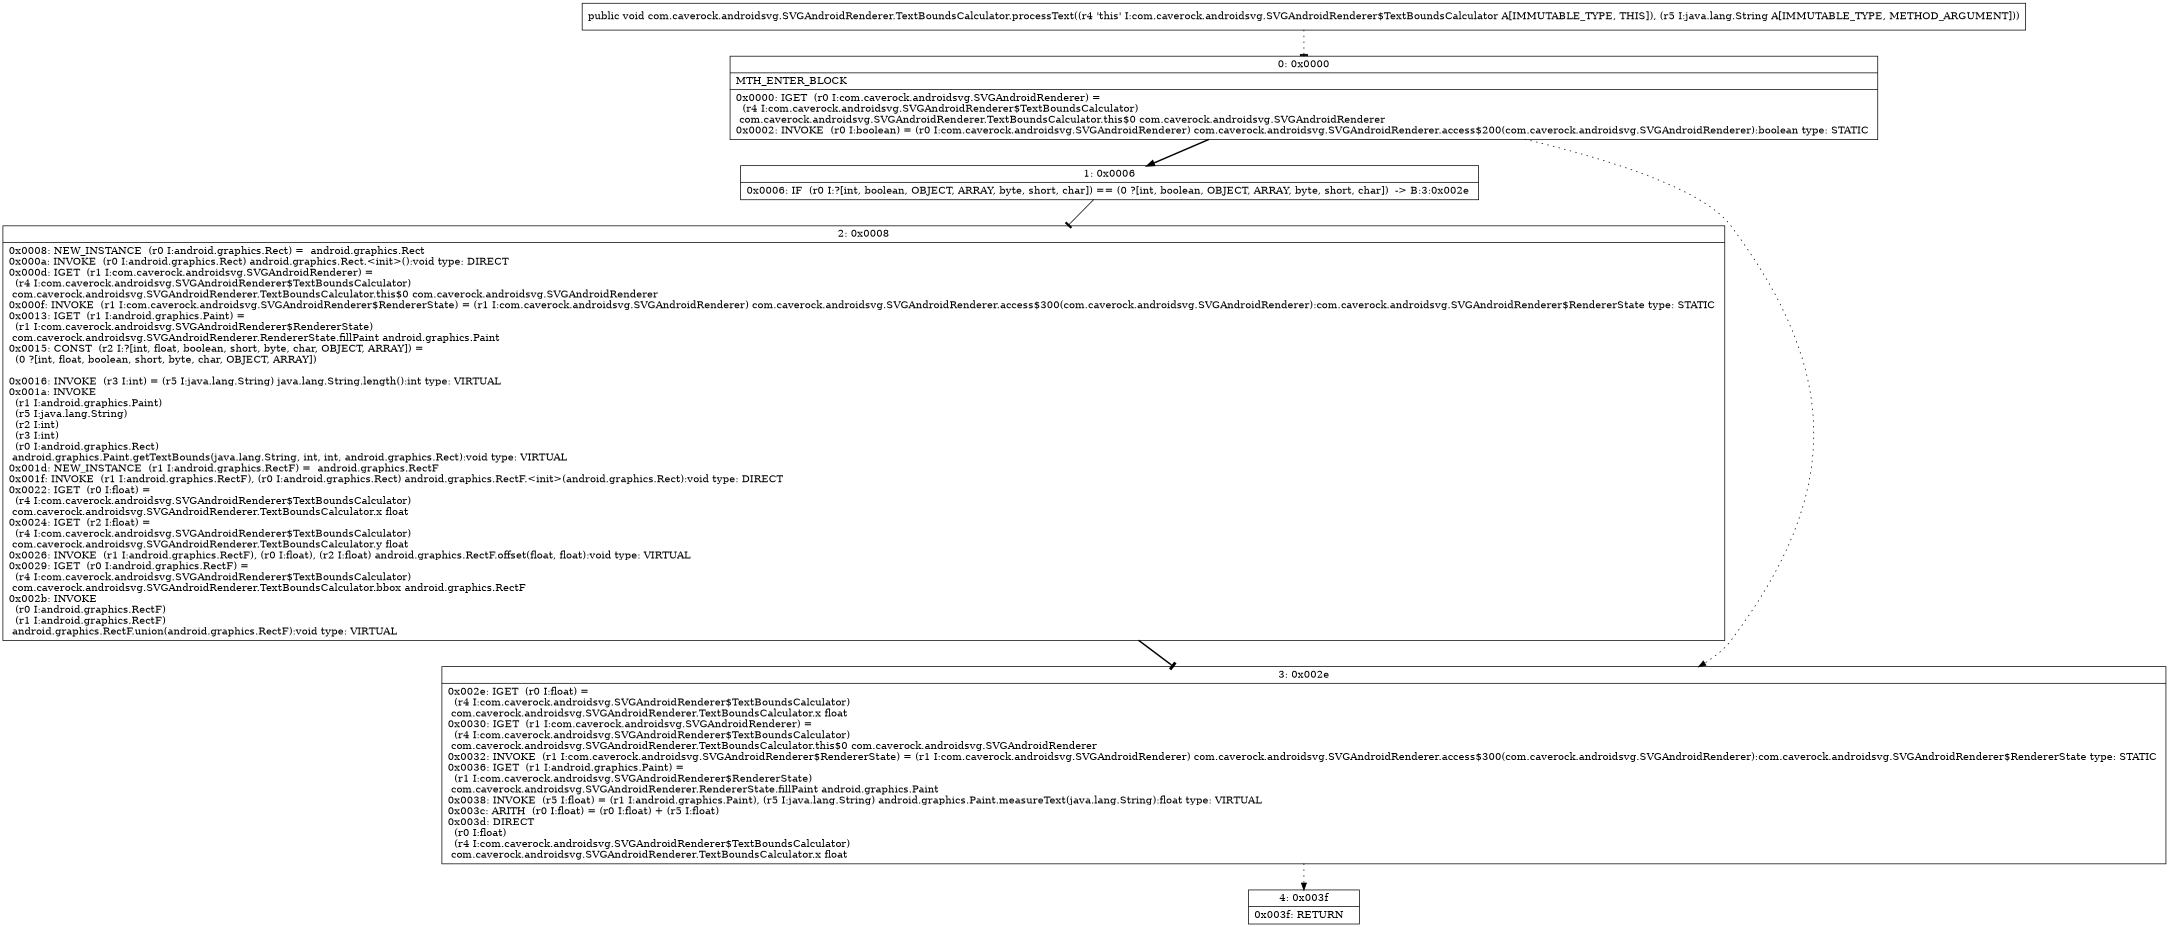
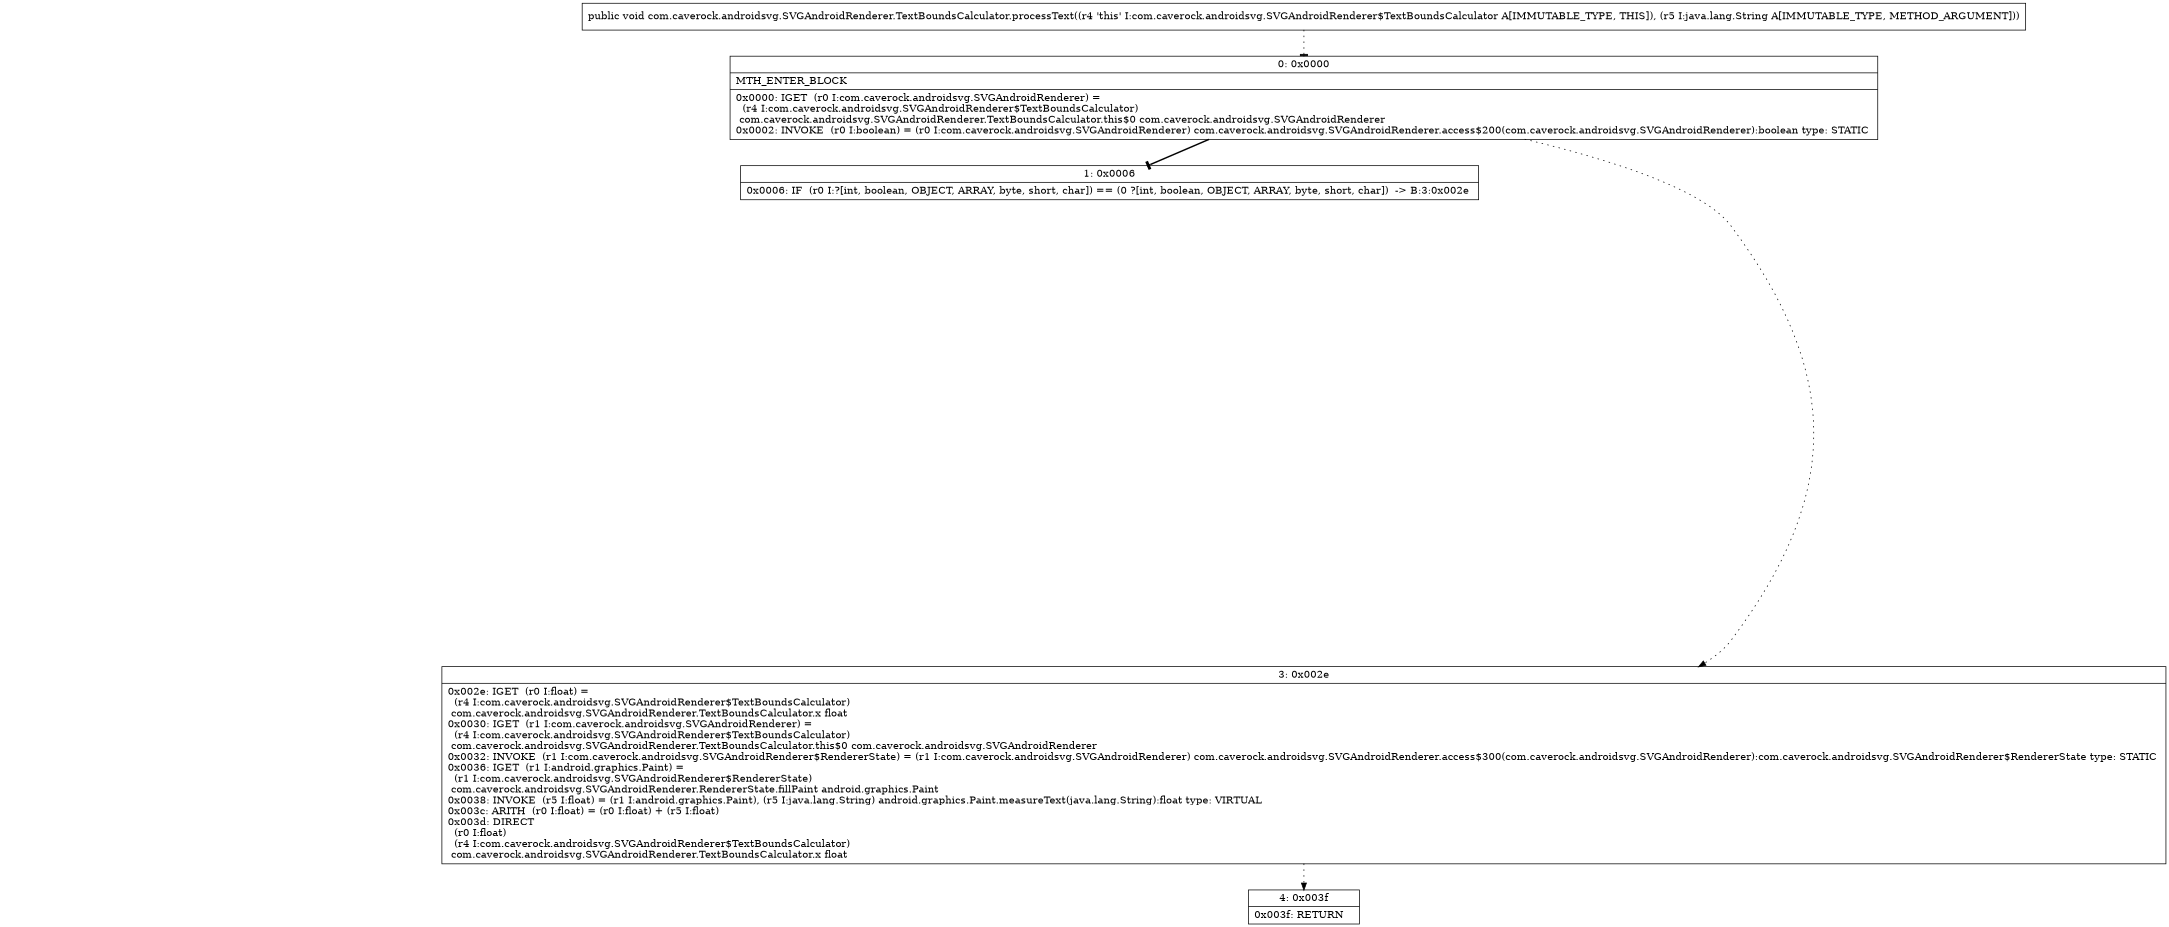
(1180, 152) -> (1180, 152)
(864, 433) -> none
